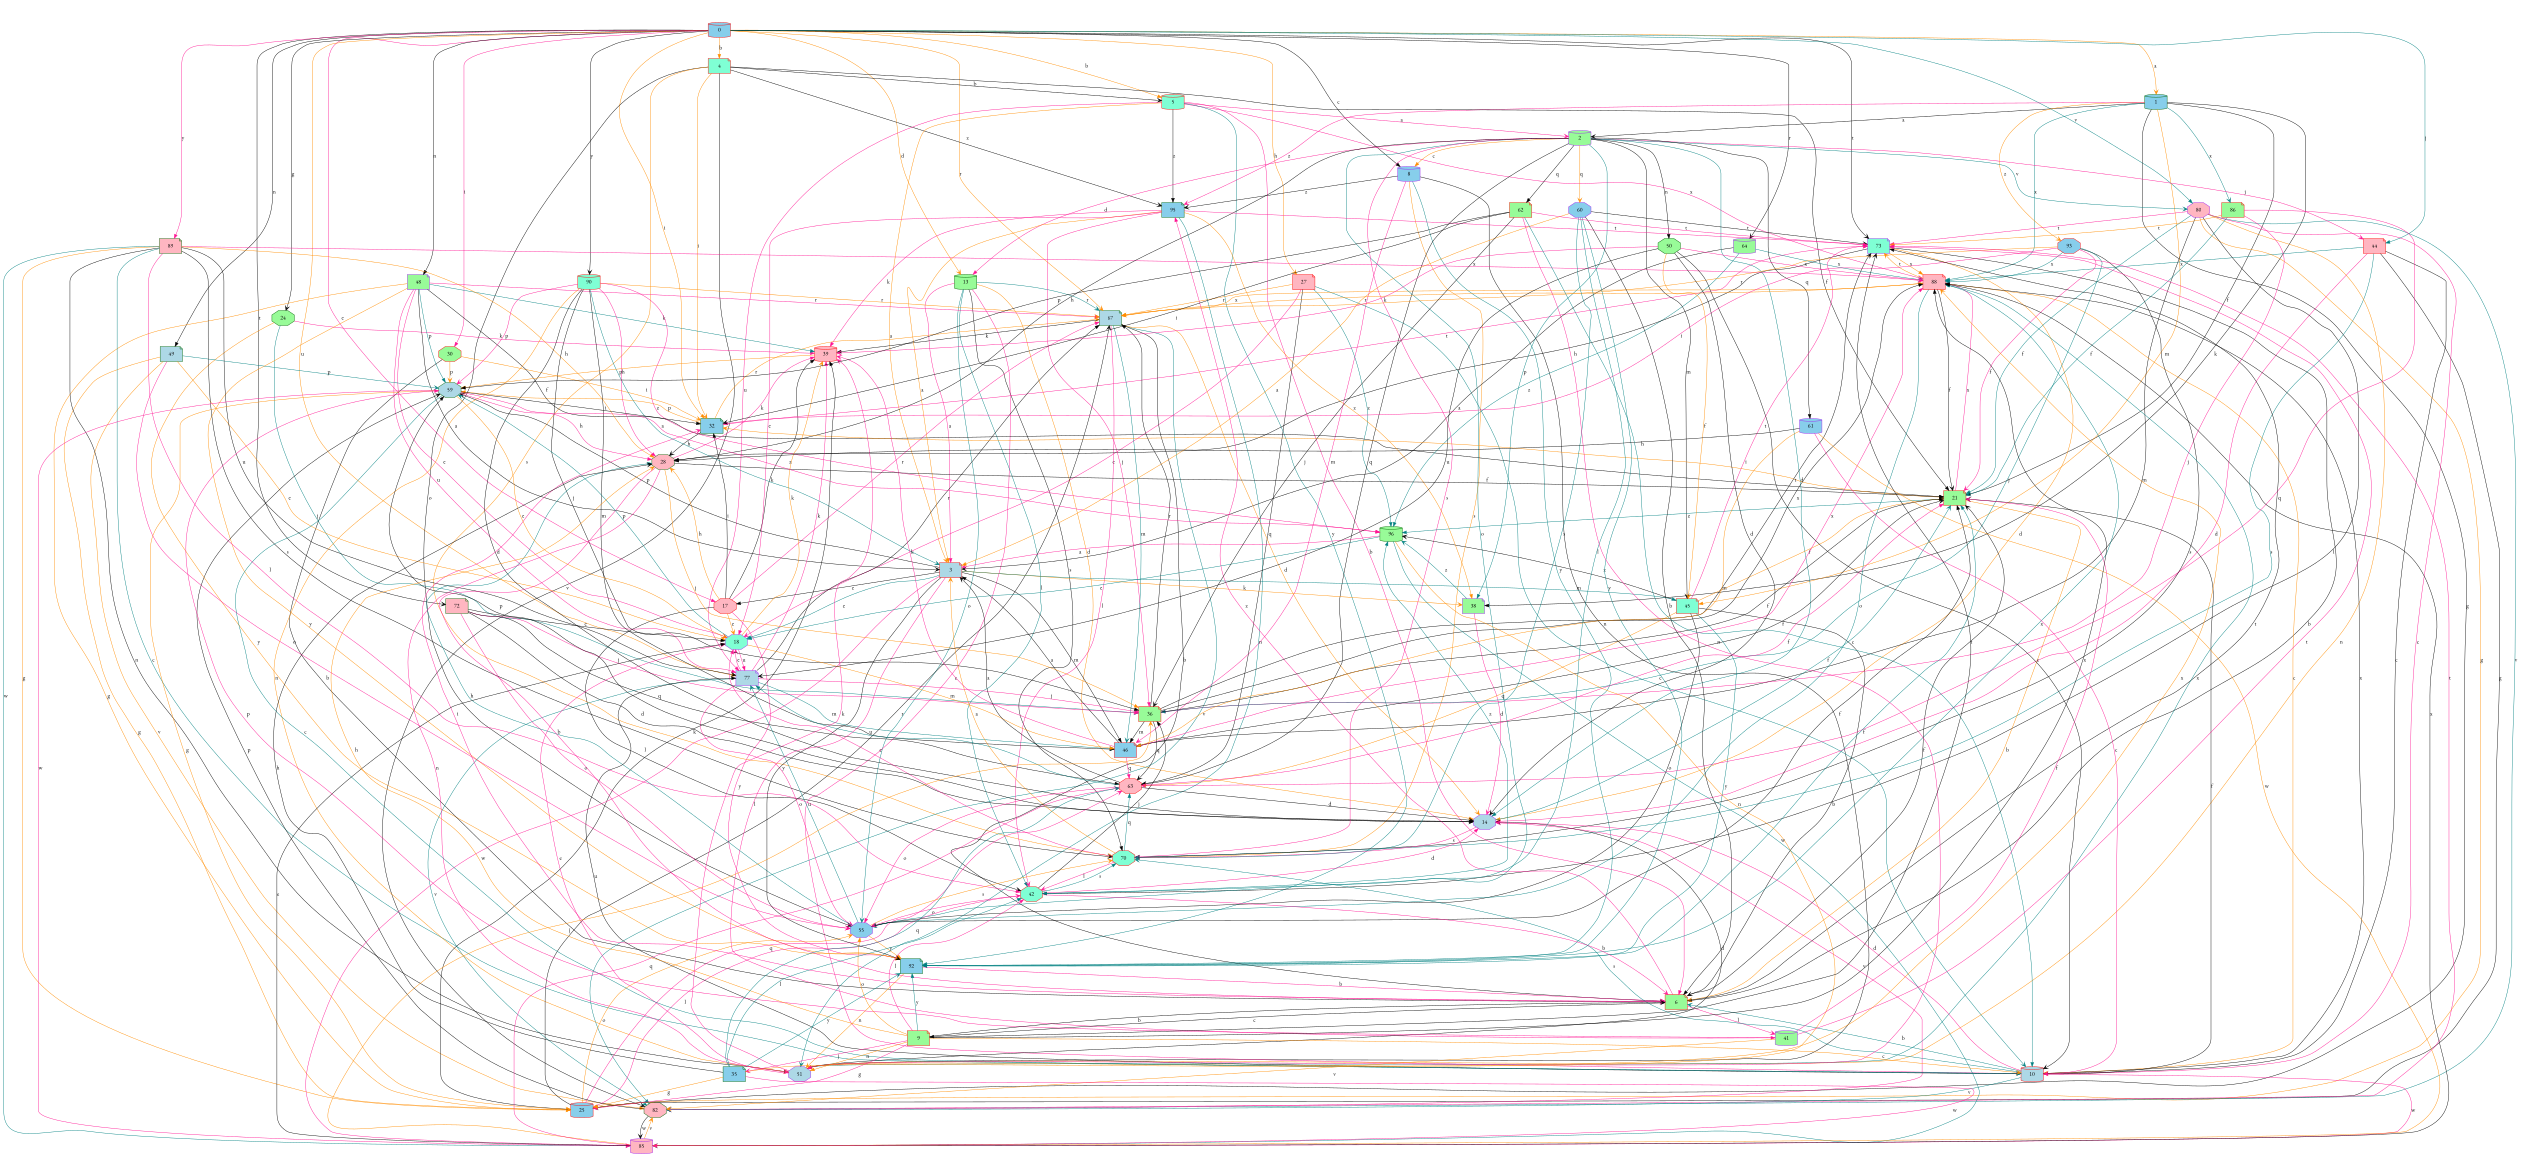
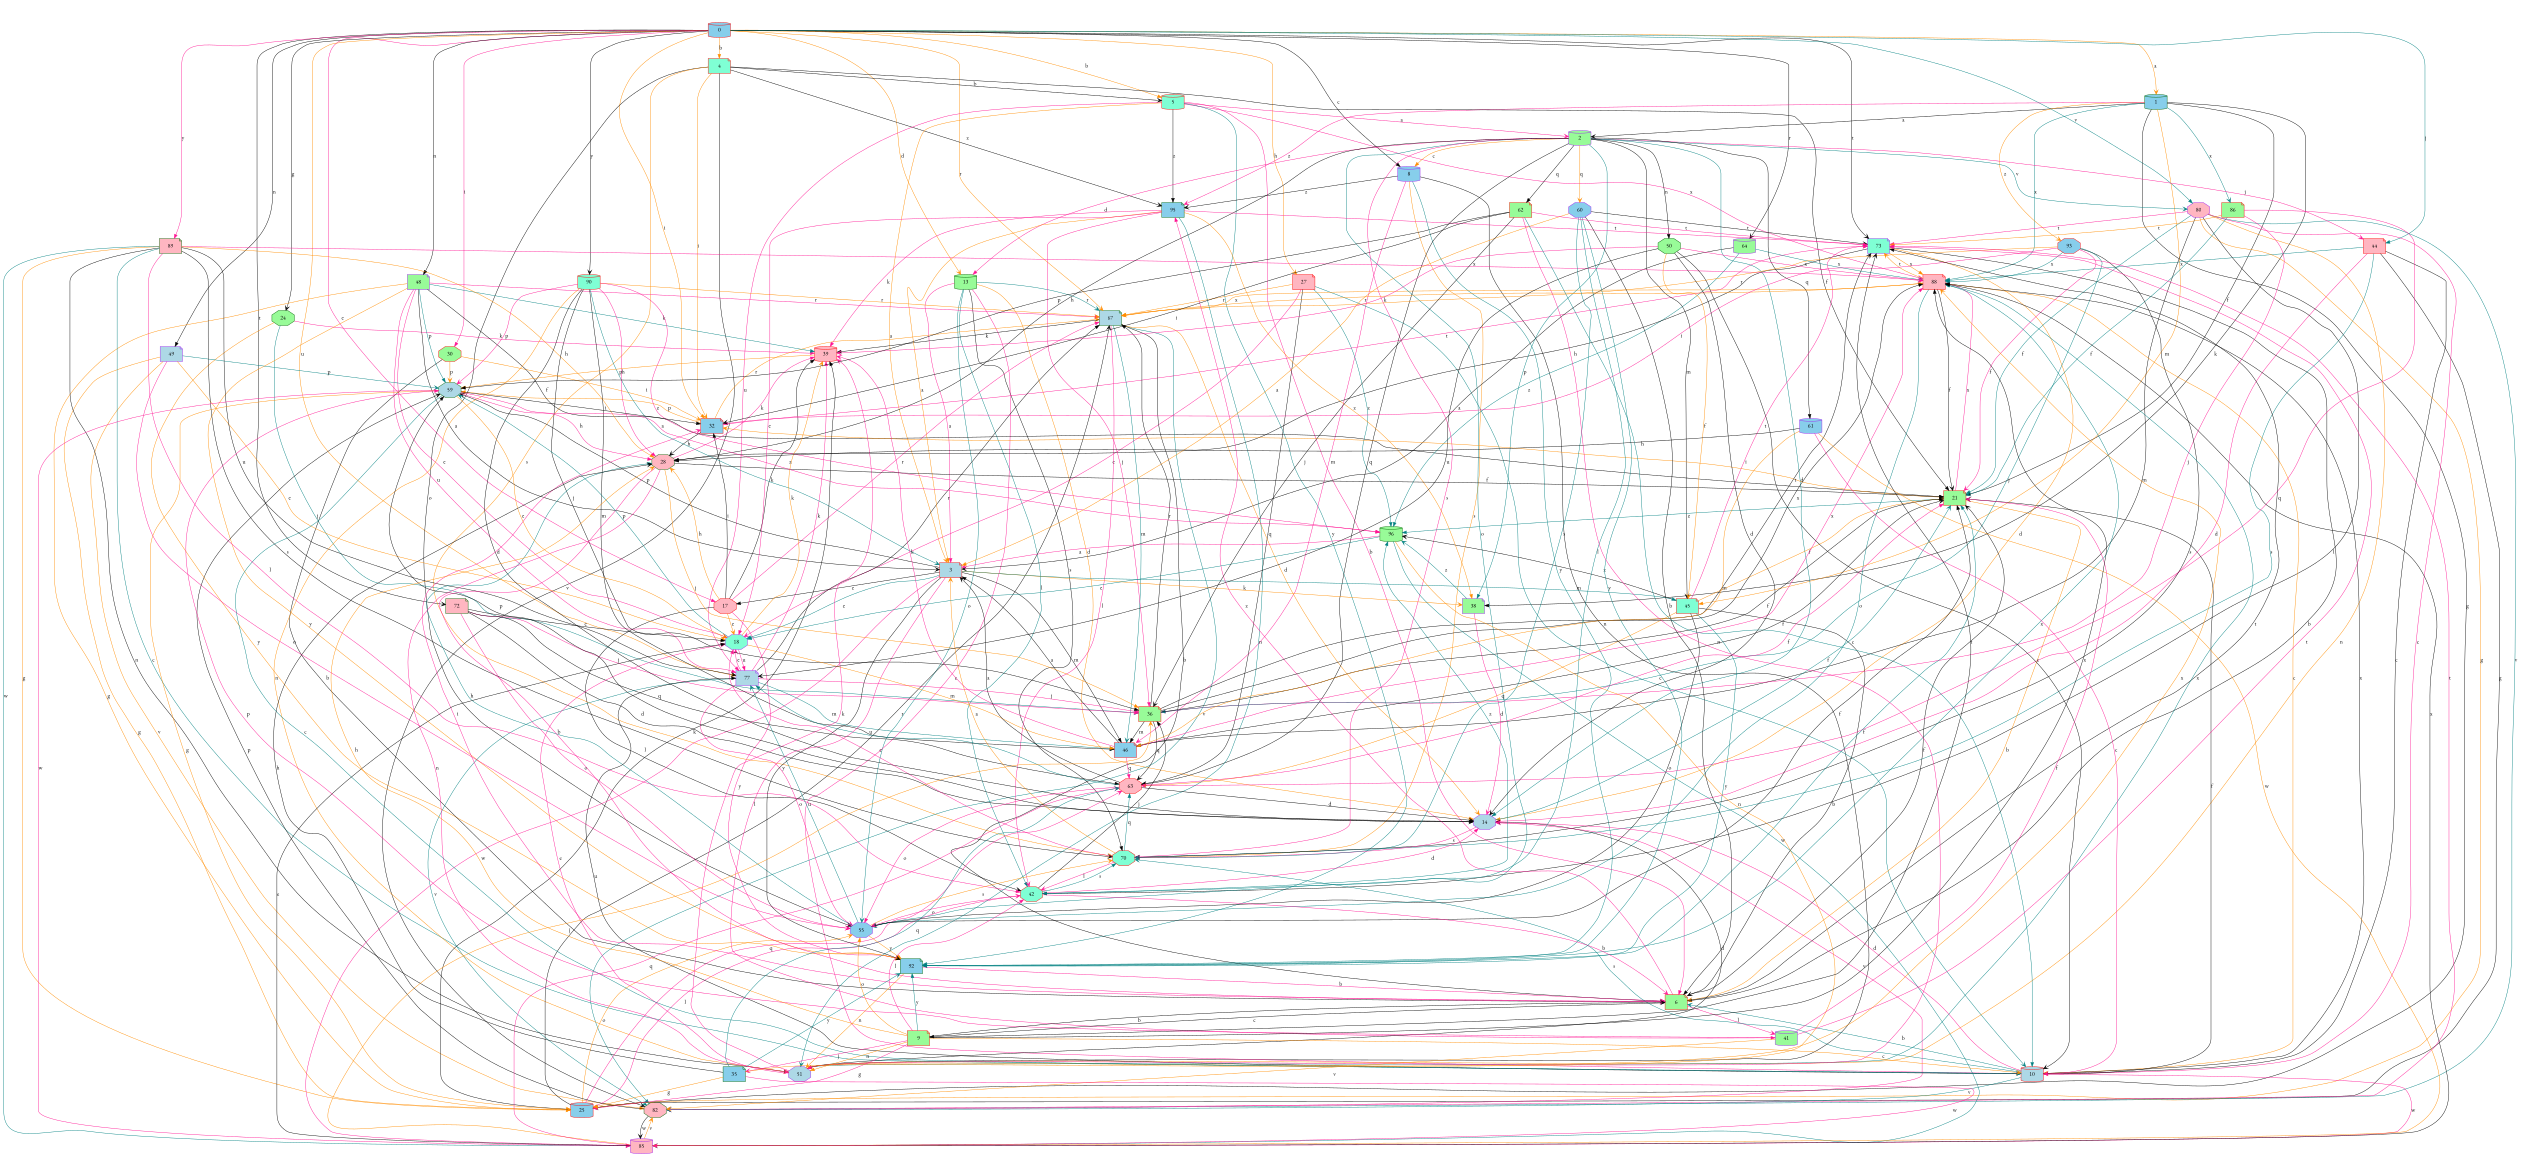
(171, 354) -> (171, 354)
(712, 426) -> (712, 426)
(850, 959) -> none
